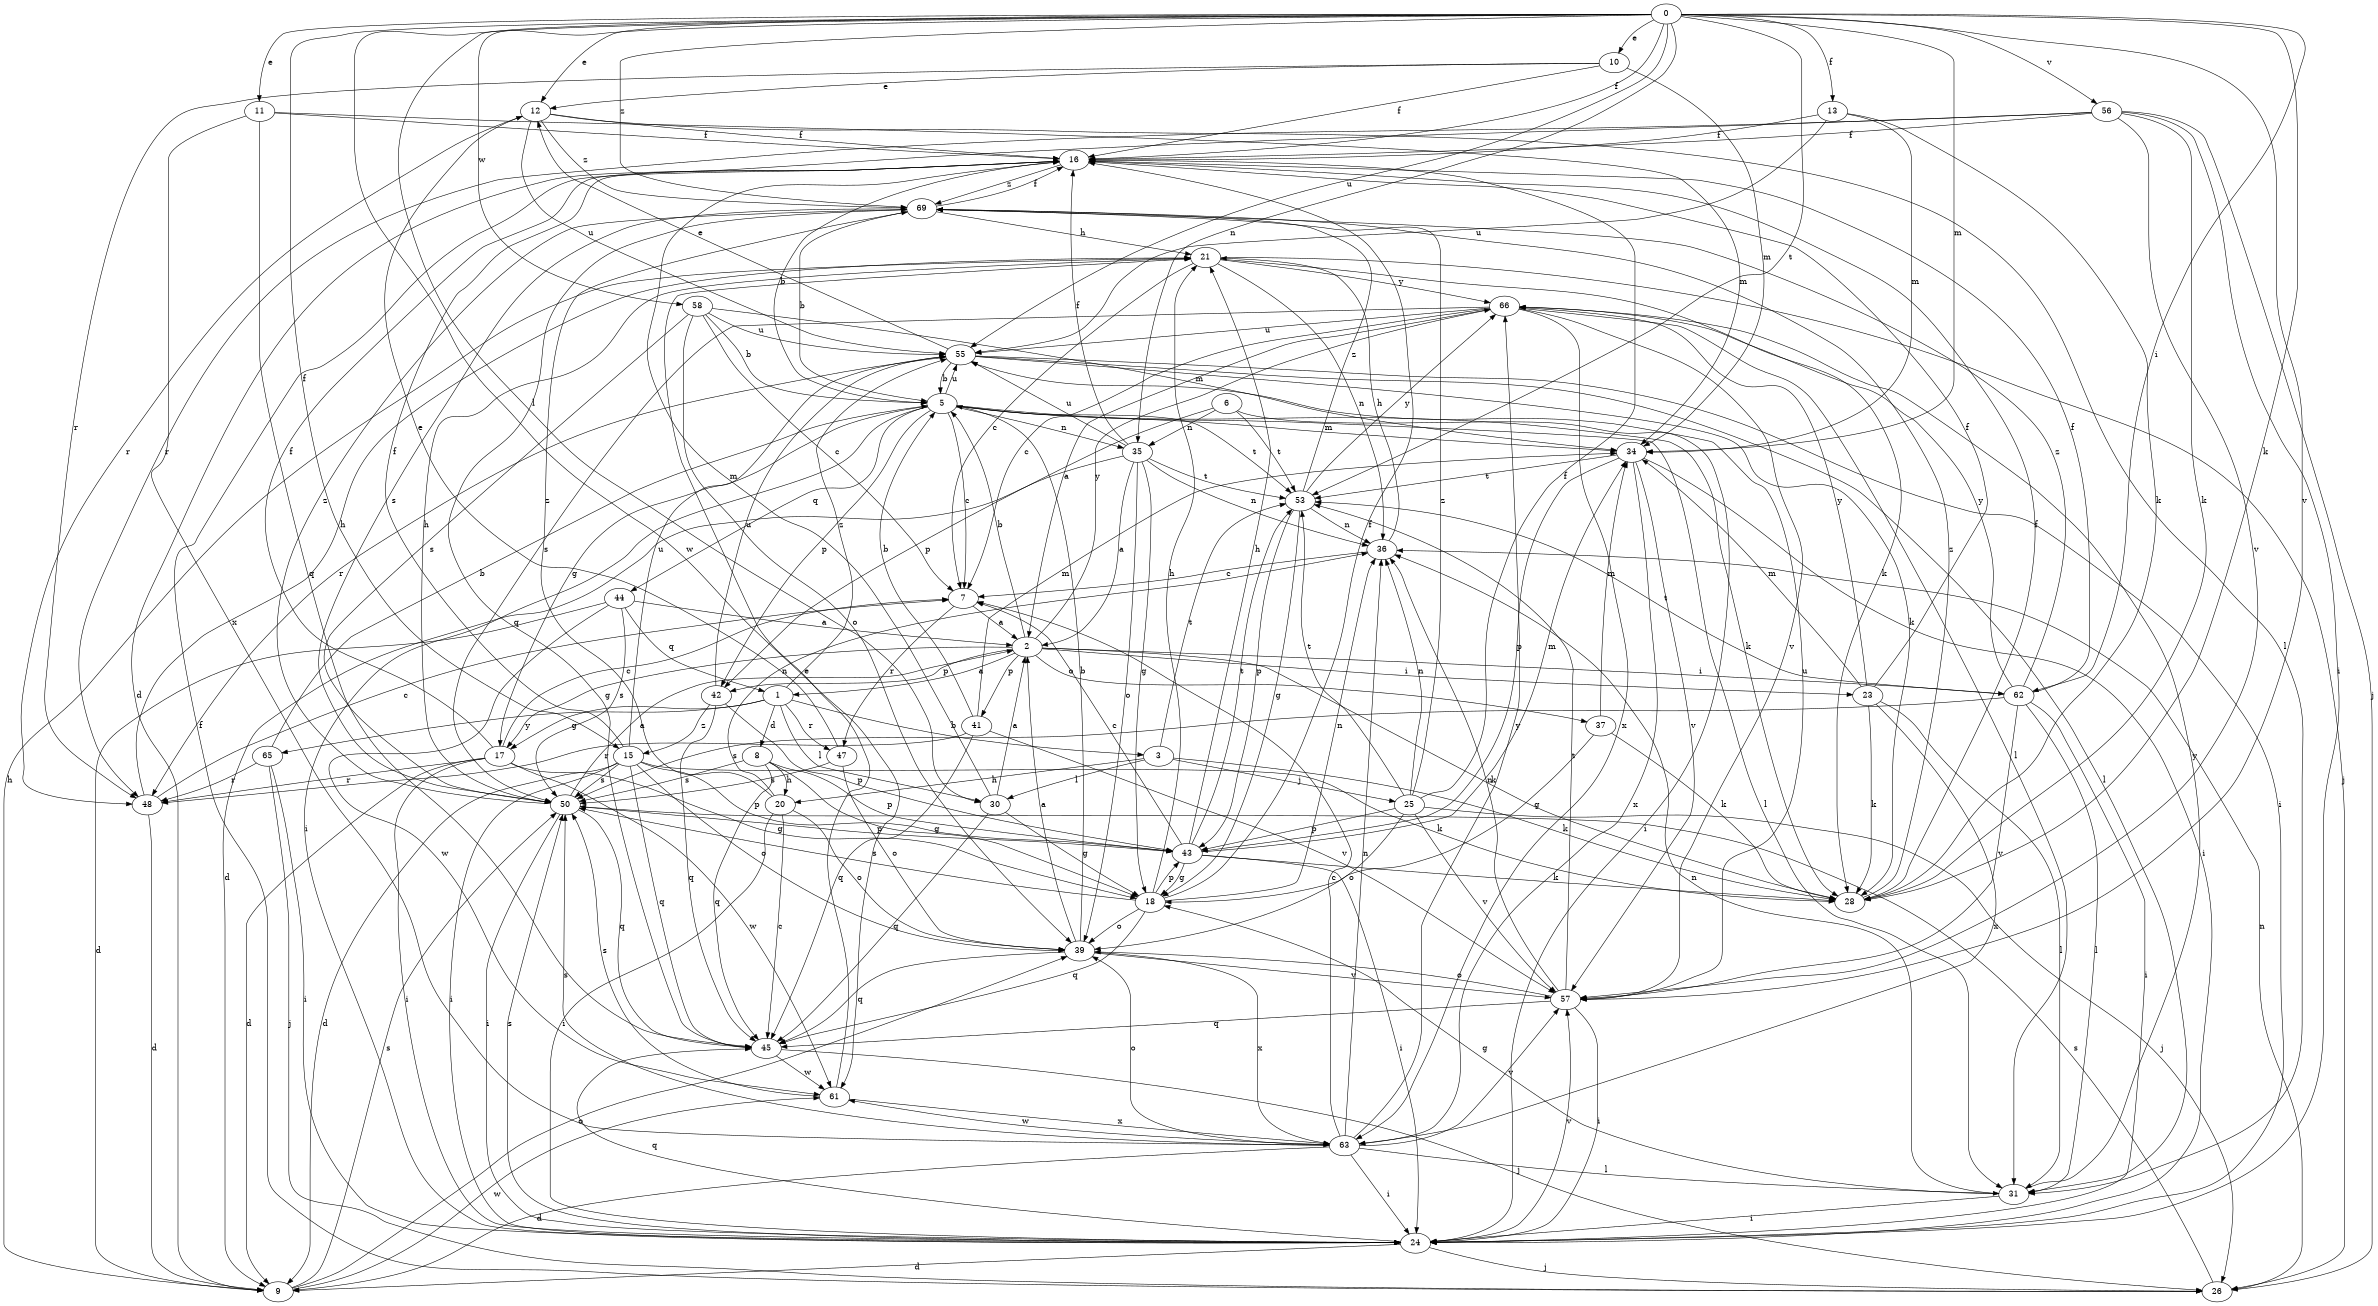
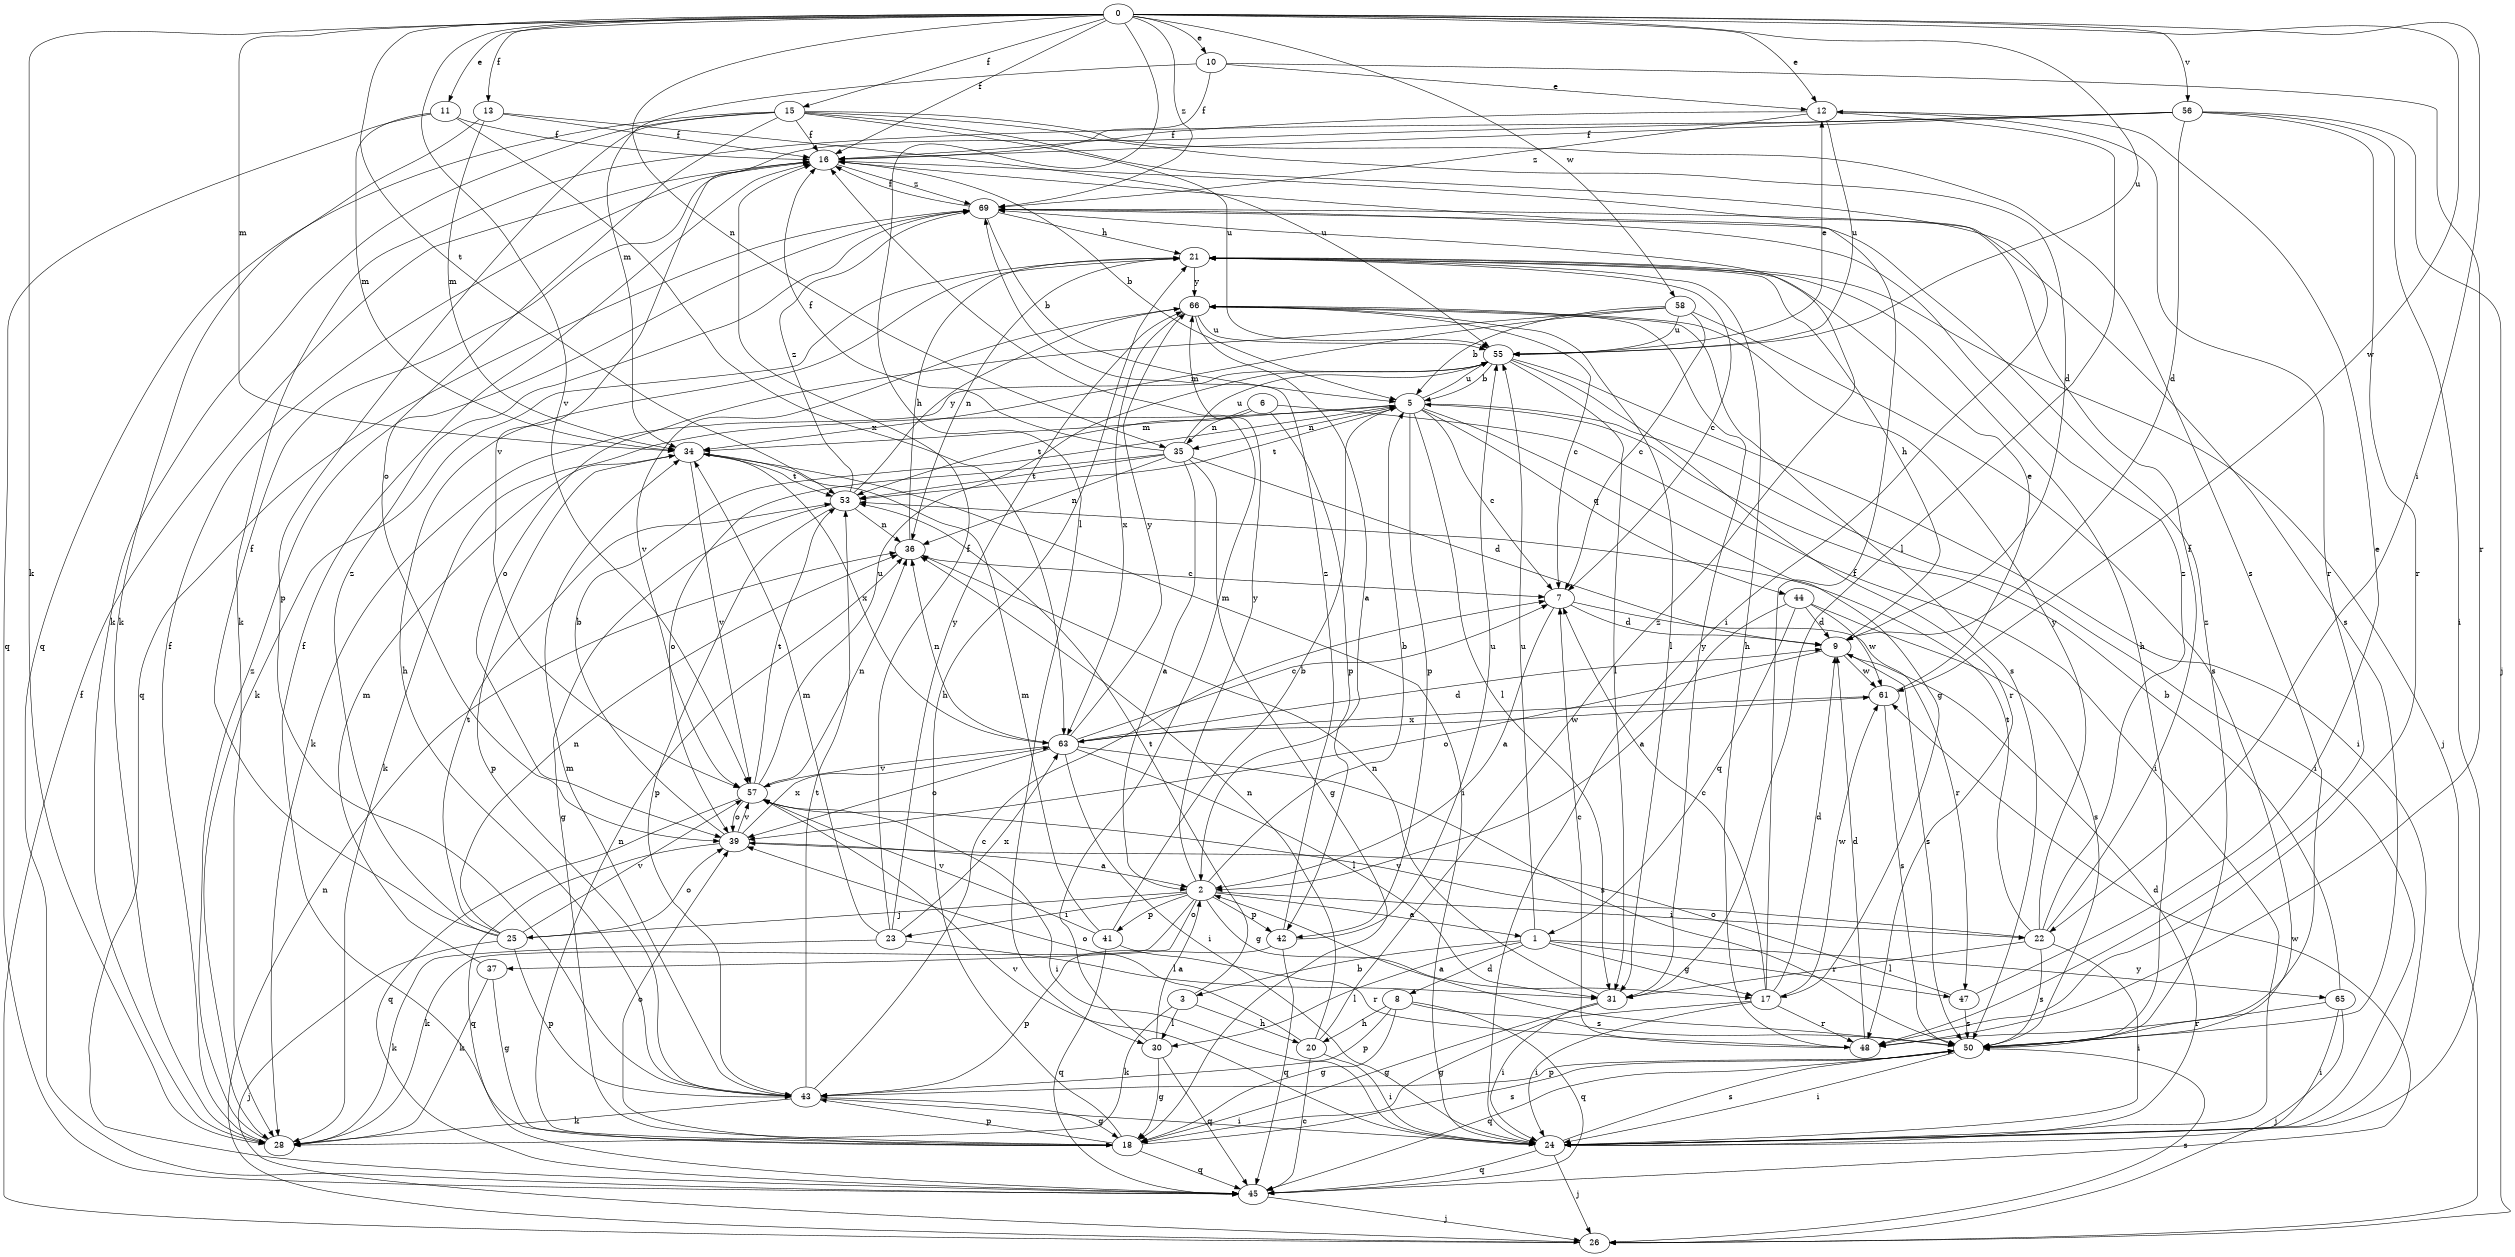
(841, 525) -> (1524, 647)
none -> (1691, 635)
(2019, 696) -> (2040, 939)
(686, 737) -> (1307, 472)
(1281, 780) -> (876, 914)
